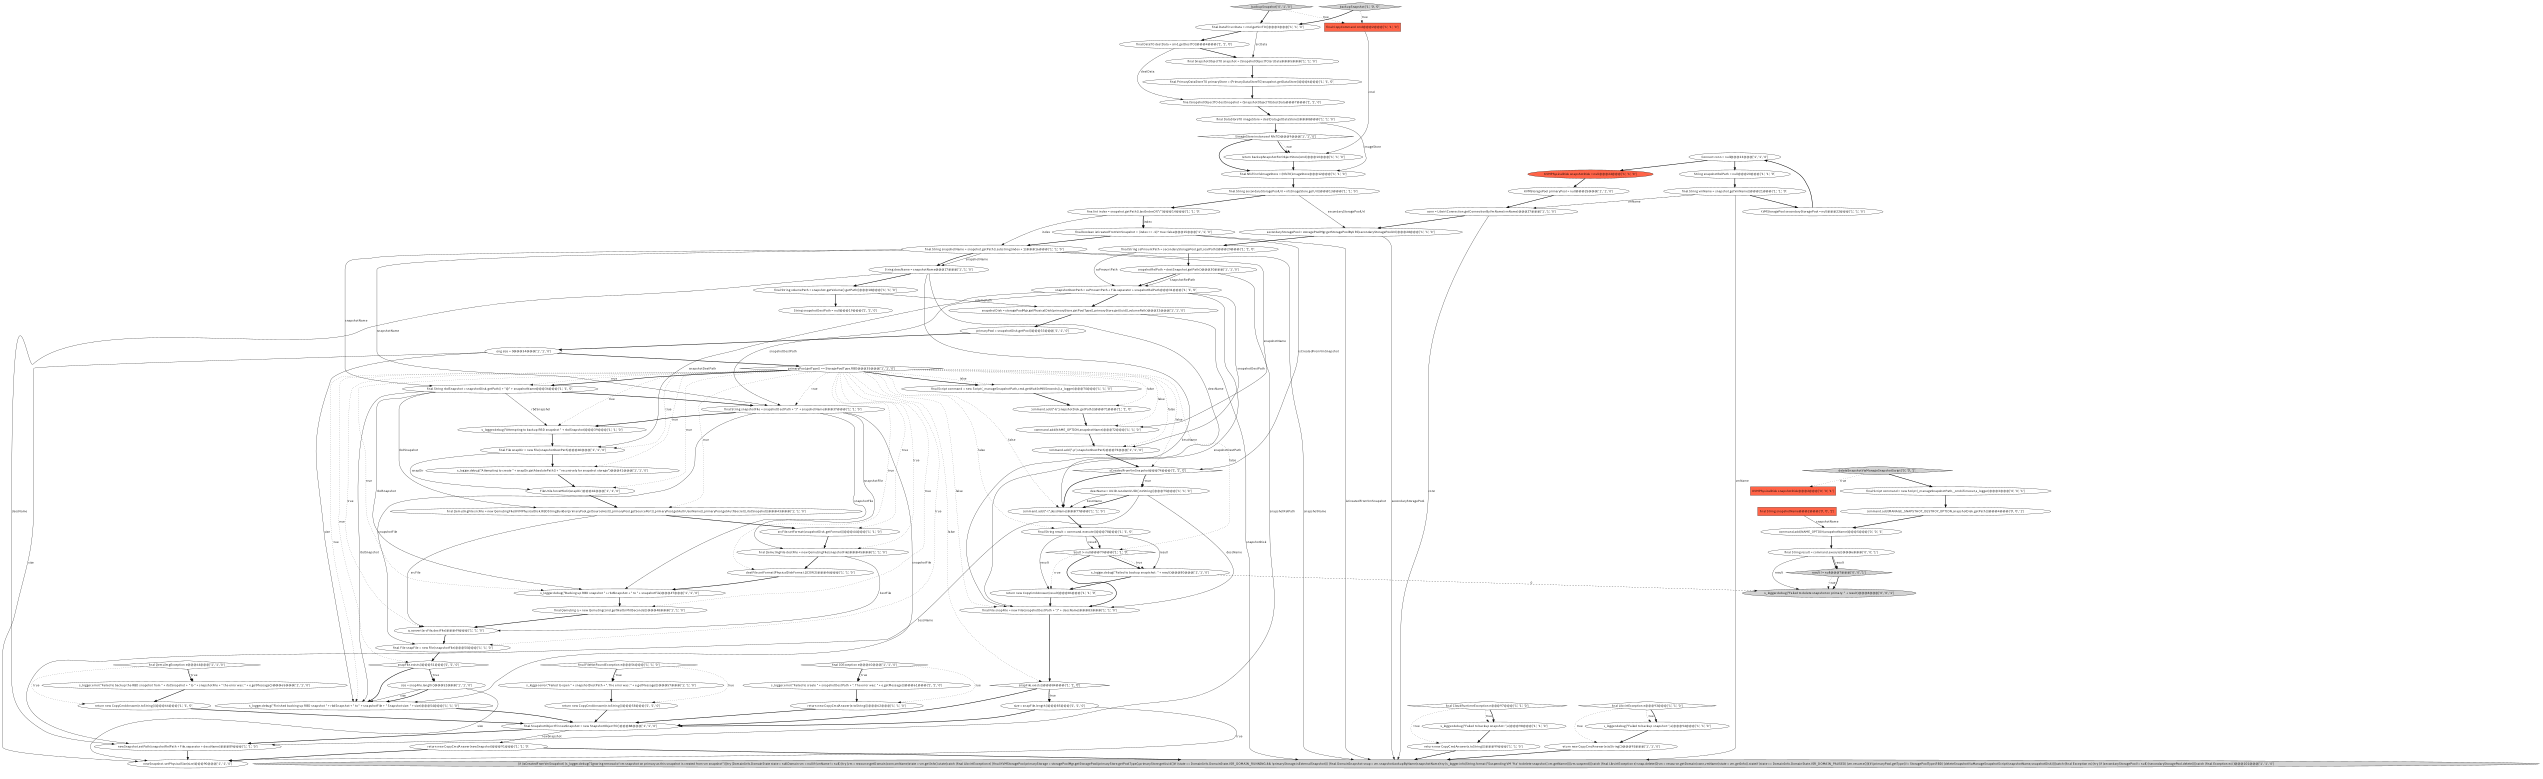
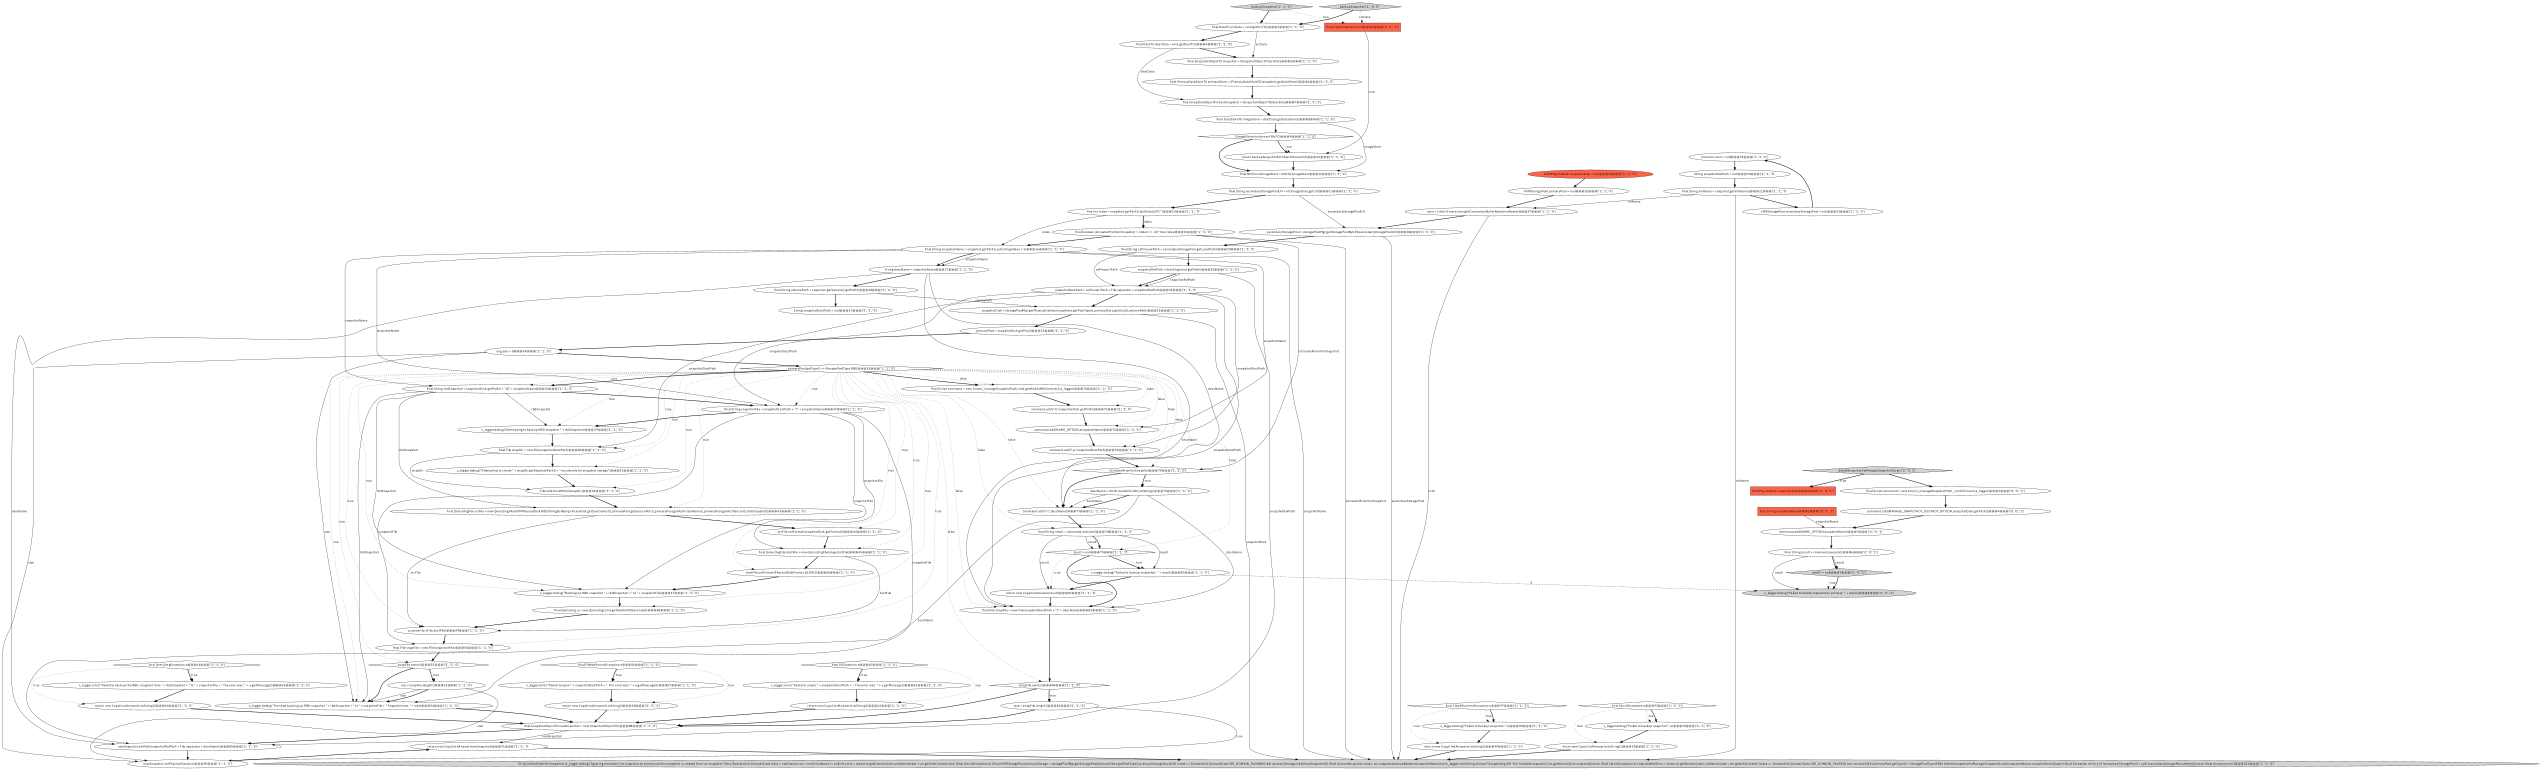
(1365, 17) -> (1365, 17)
(1665, 165) -> none
(1838, 480) -> (1838, 480)
(330, 755) -> (329, 755)
